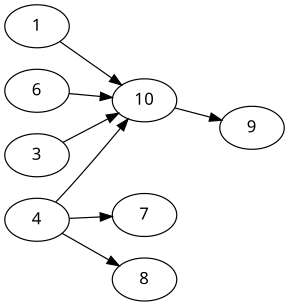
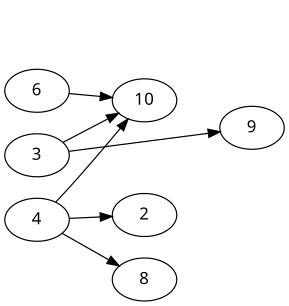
(37, 26) -> none
(192, 113) -> (139, 142)
(145, 215) -> (145, 215)
